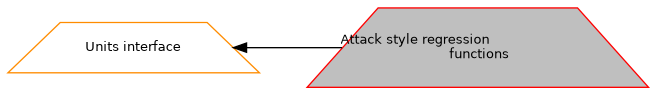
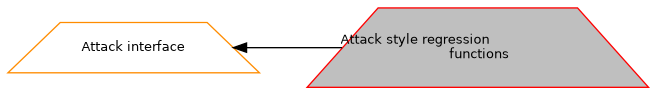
(134, 48) -> (134, 48)
